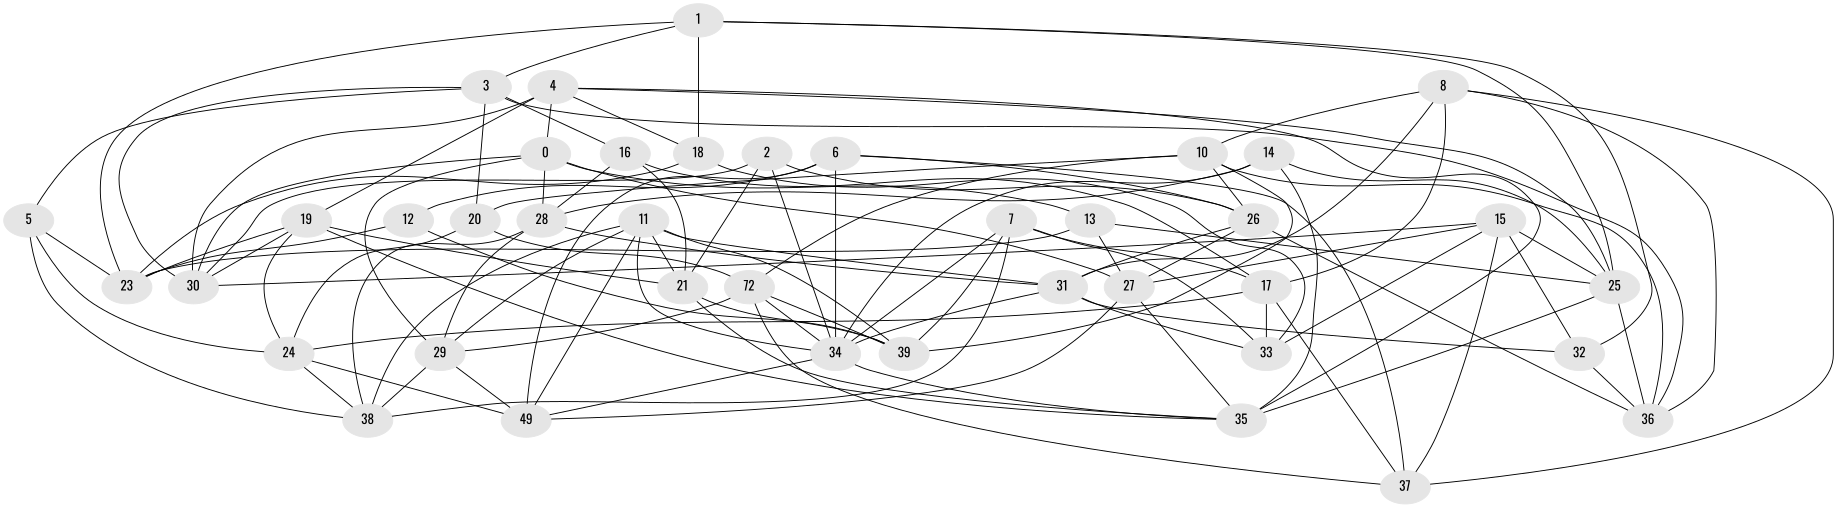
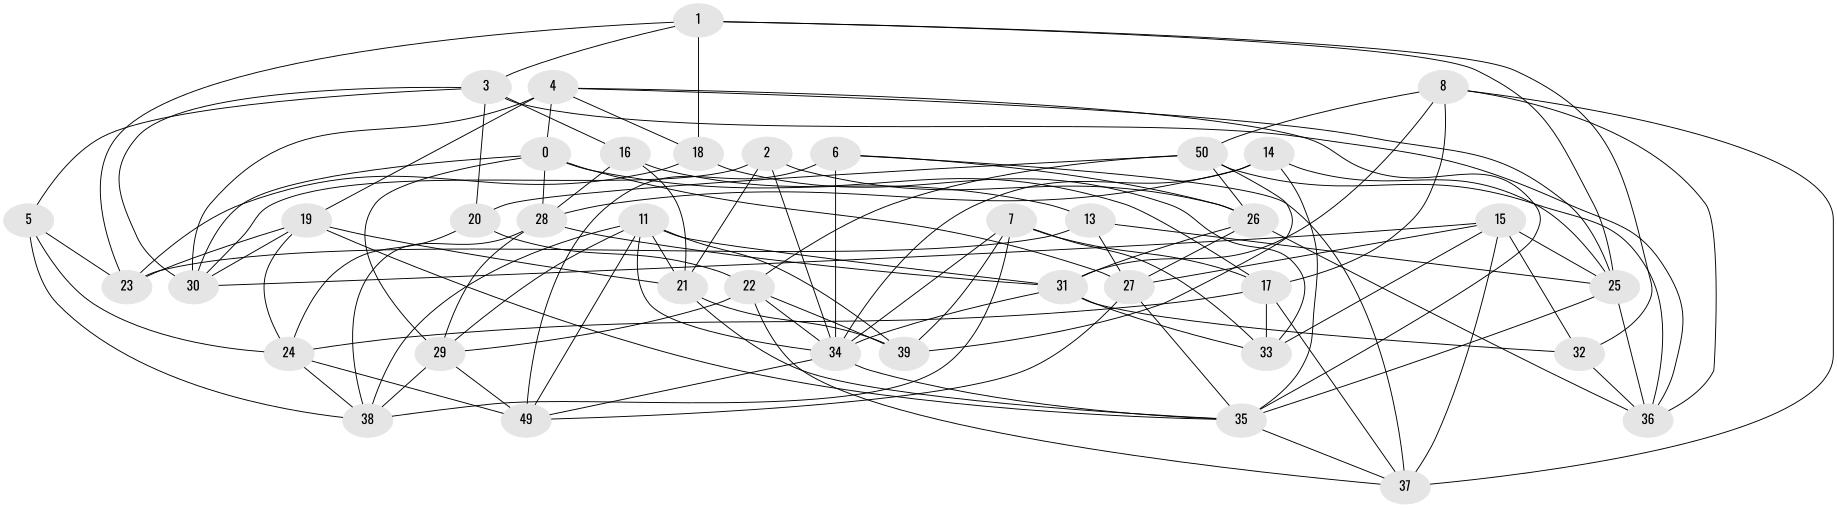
(1202, 154) -> (1202, 154)
(409, 220) -> none
(749, 287) -> (749, 287)
none -> (1323, 454)
